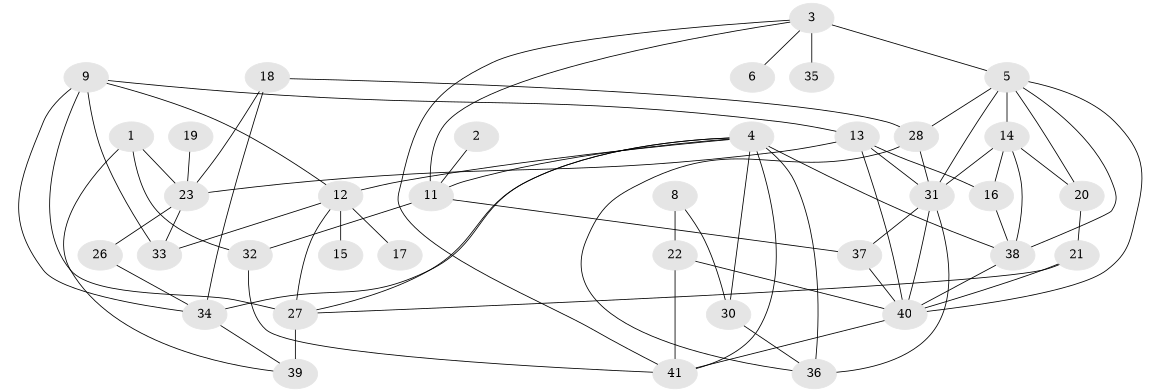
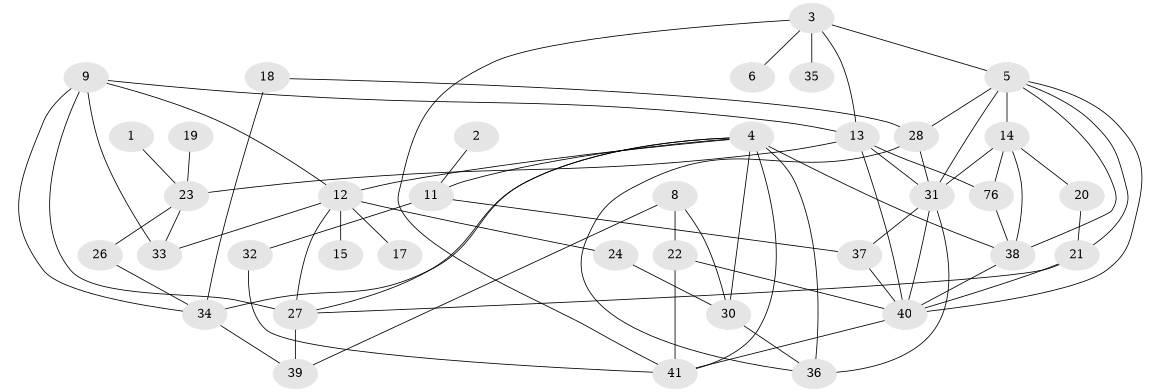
(583, 64) -> (846, 74)
(1046, 136) -> (1114, 149)
(230, 138) -> none
(991, 196) -> (991, 196)
(166, 220) -> none
none -> (616, 255)
(101, 306) -> (485, 285)
